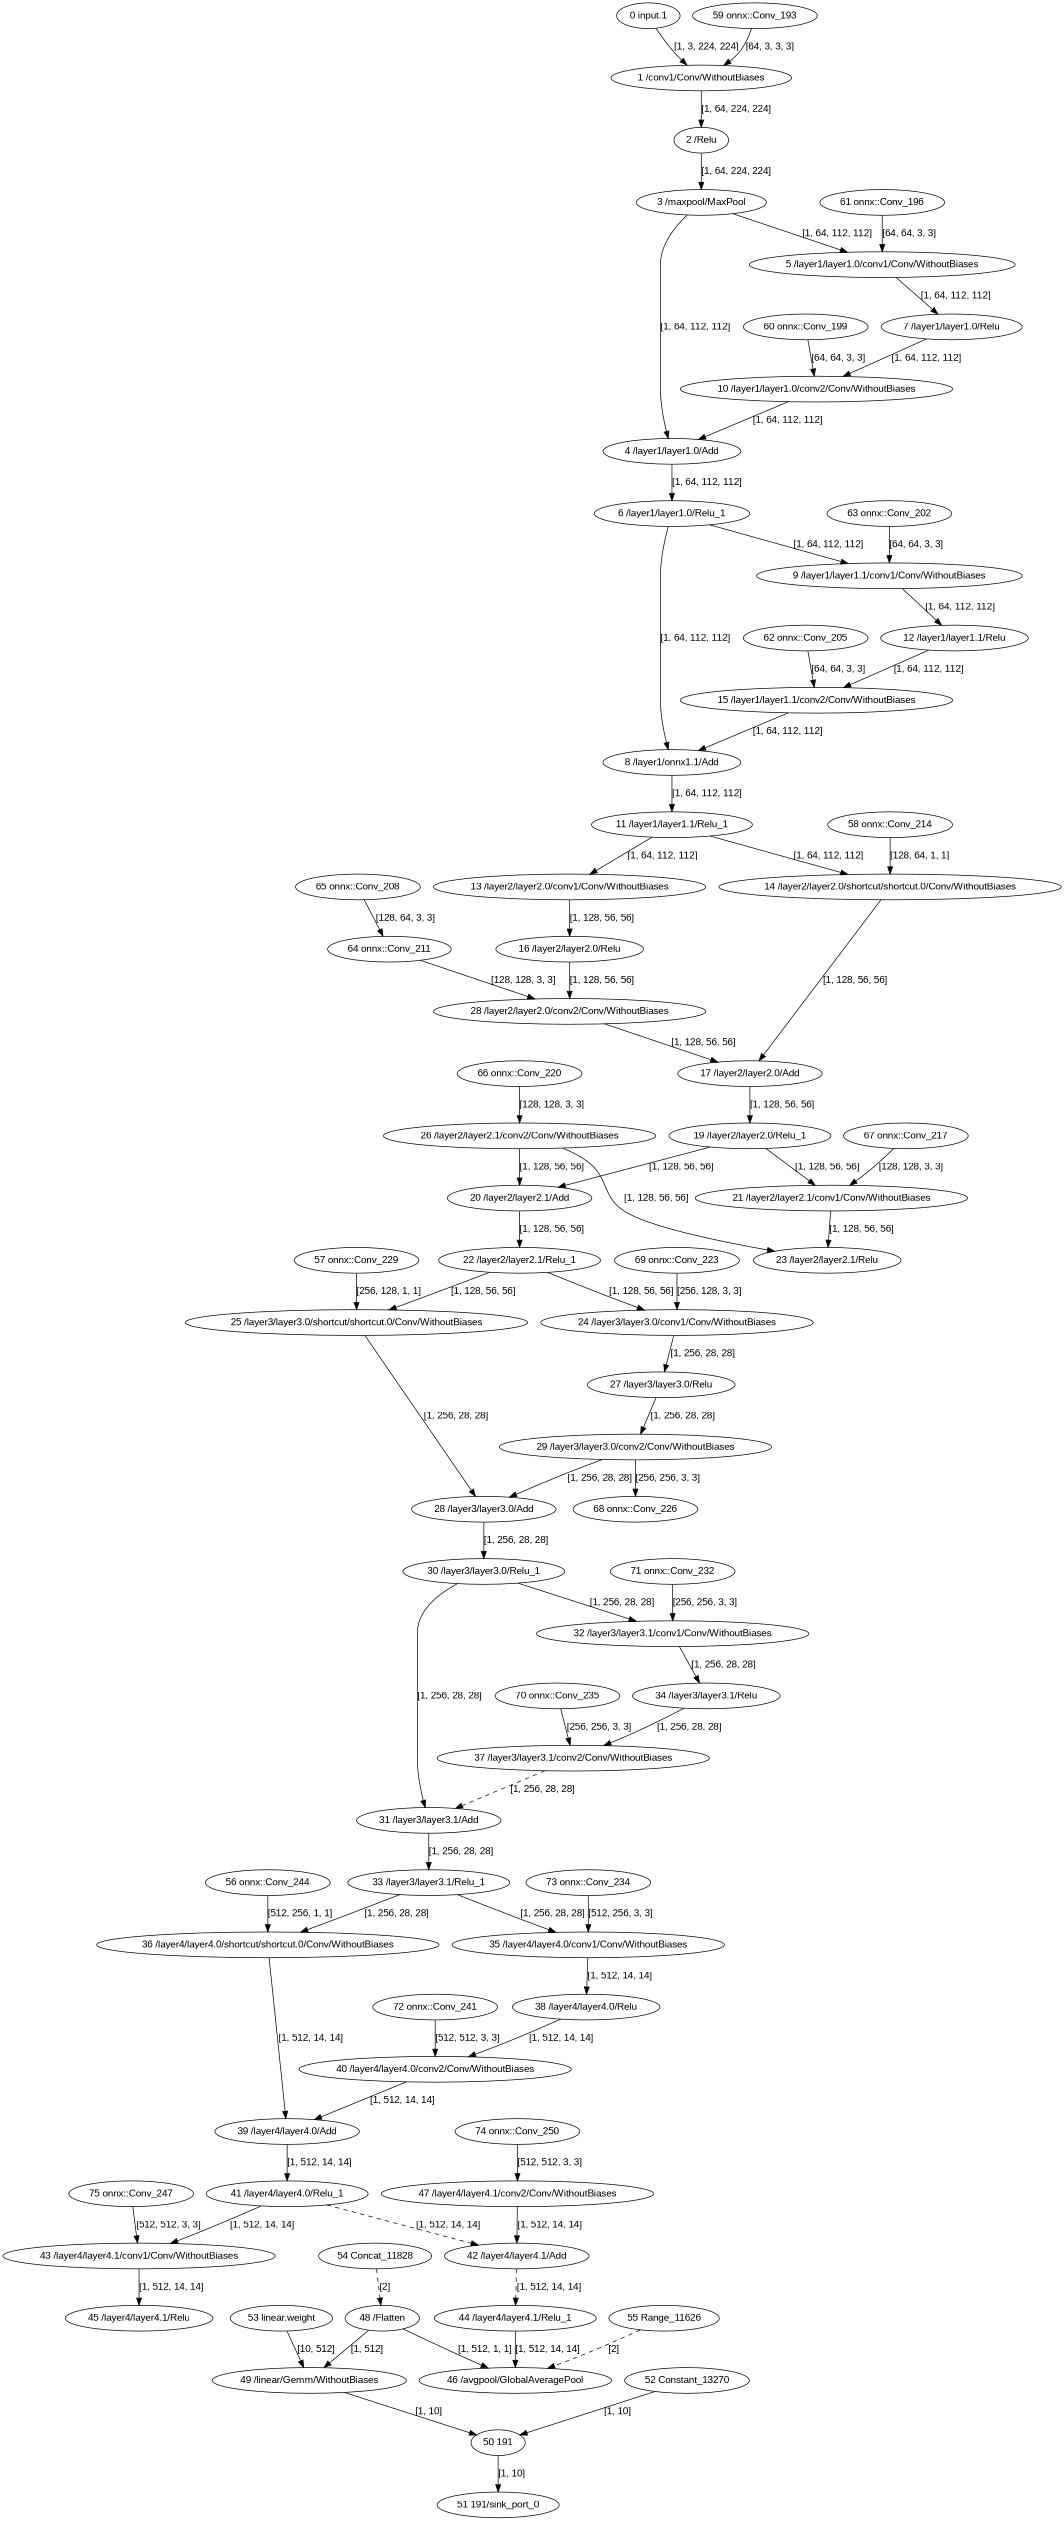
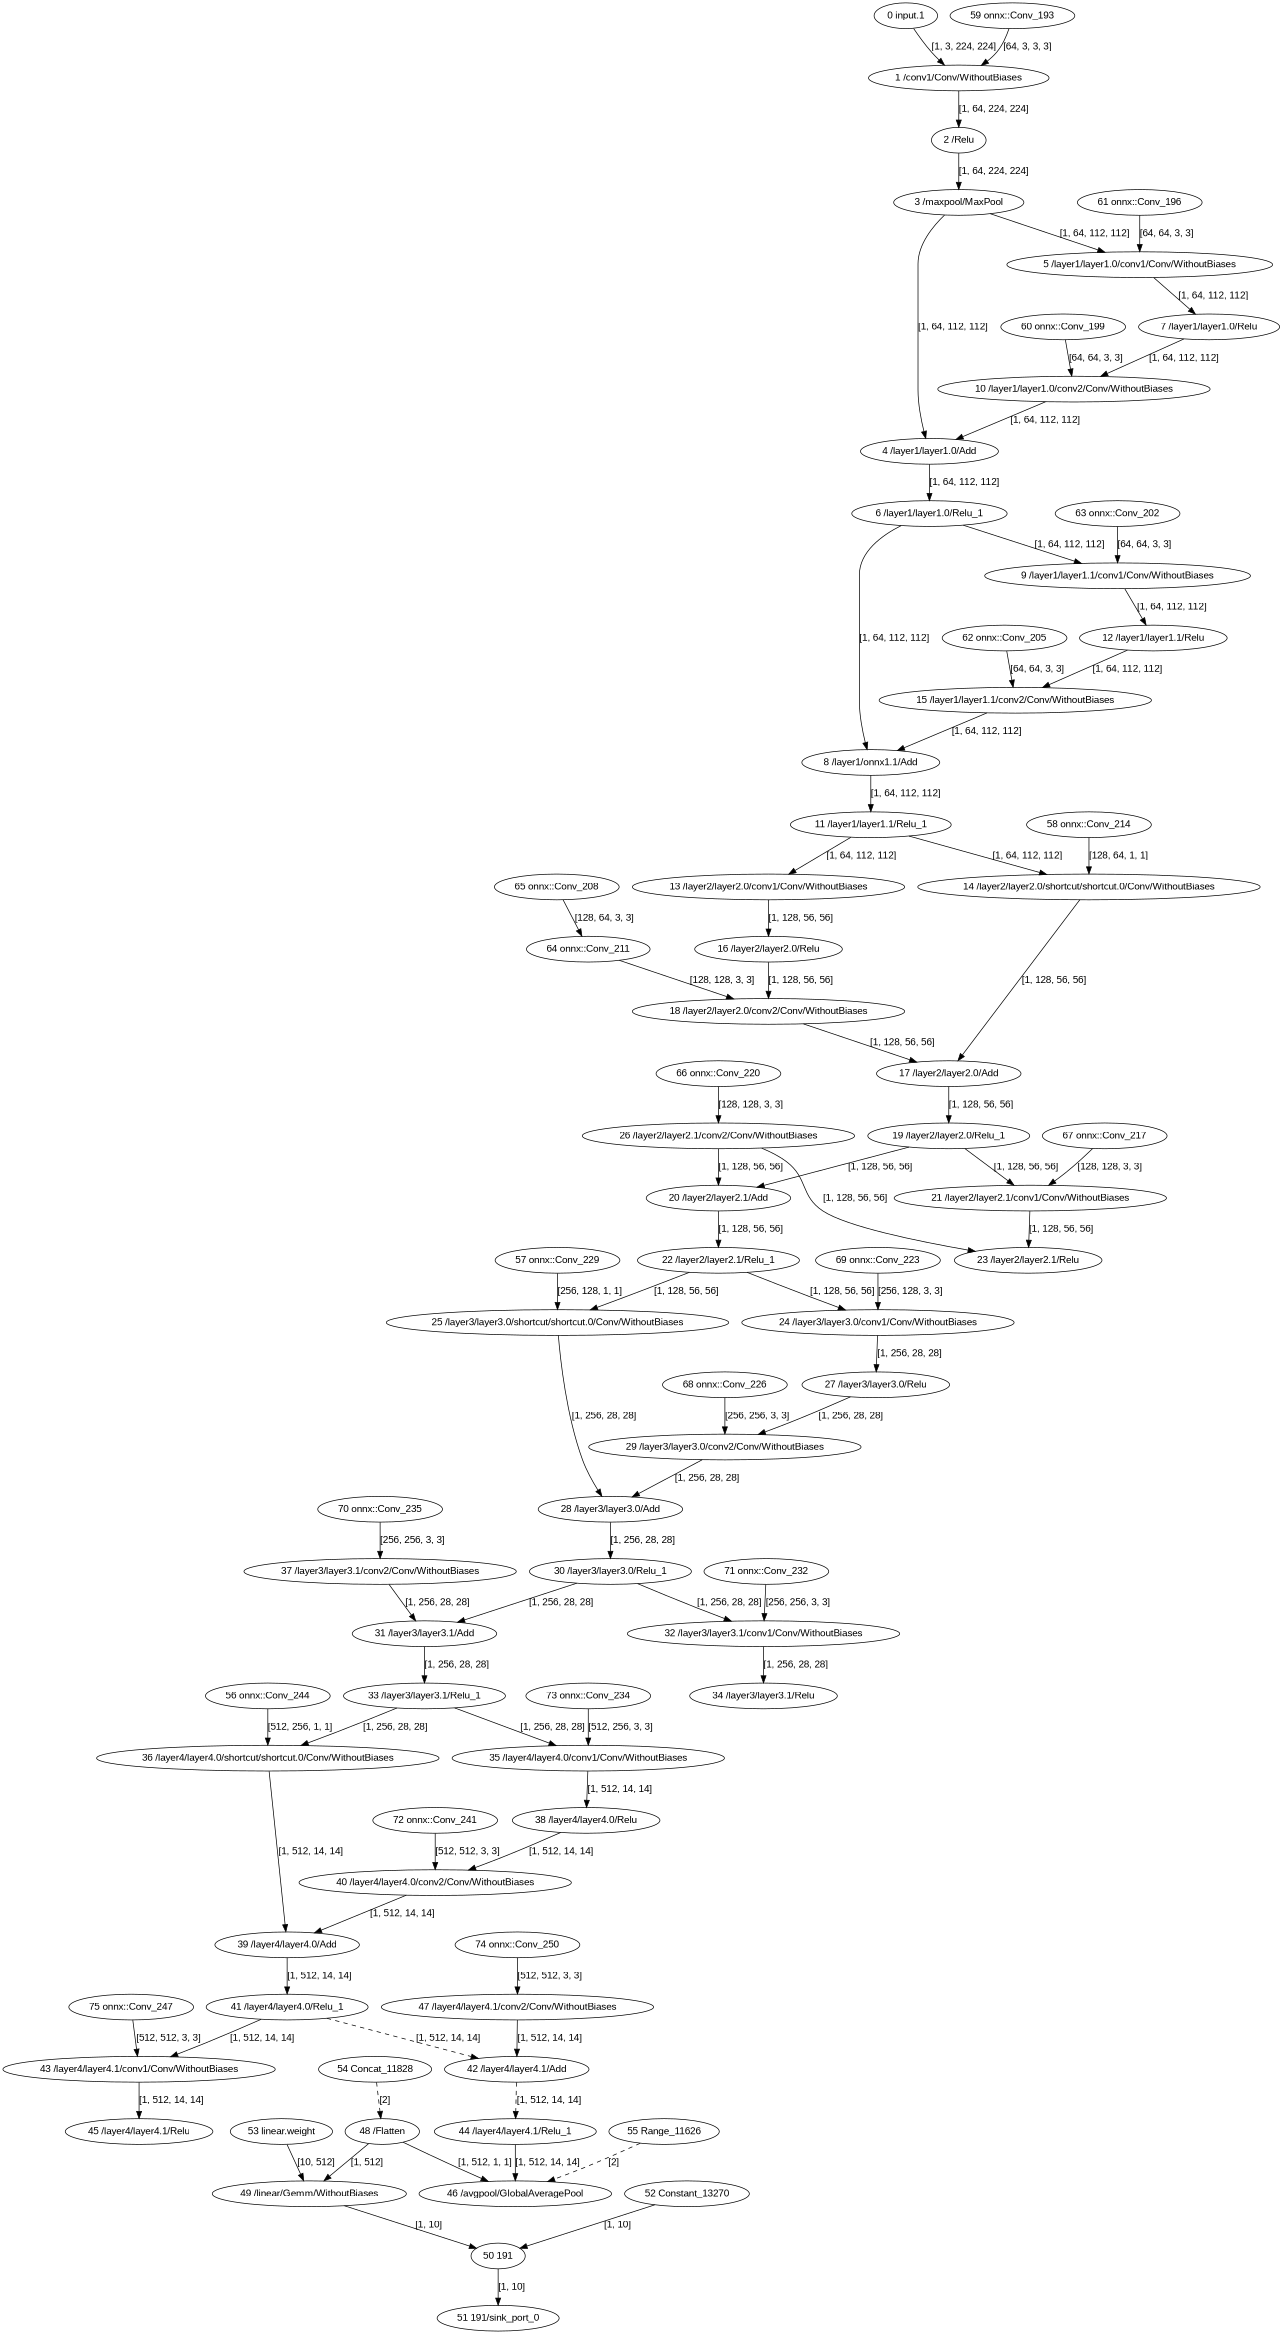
(570, 1011) -> (768, 1011)
(635, 1475) -> (725, 1412)
(648, 1726) -> none
(504, 1788) -> (400, 1600)
